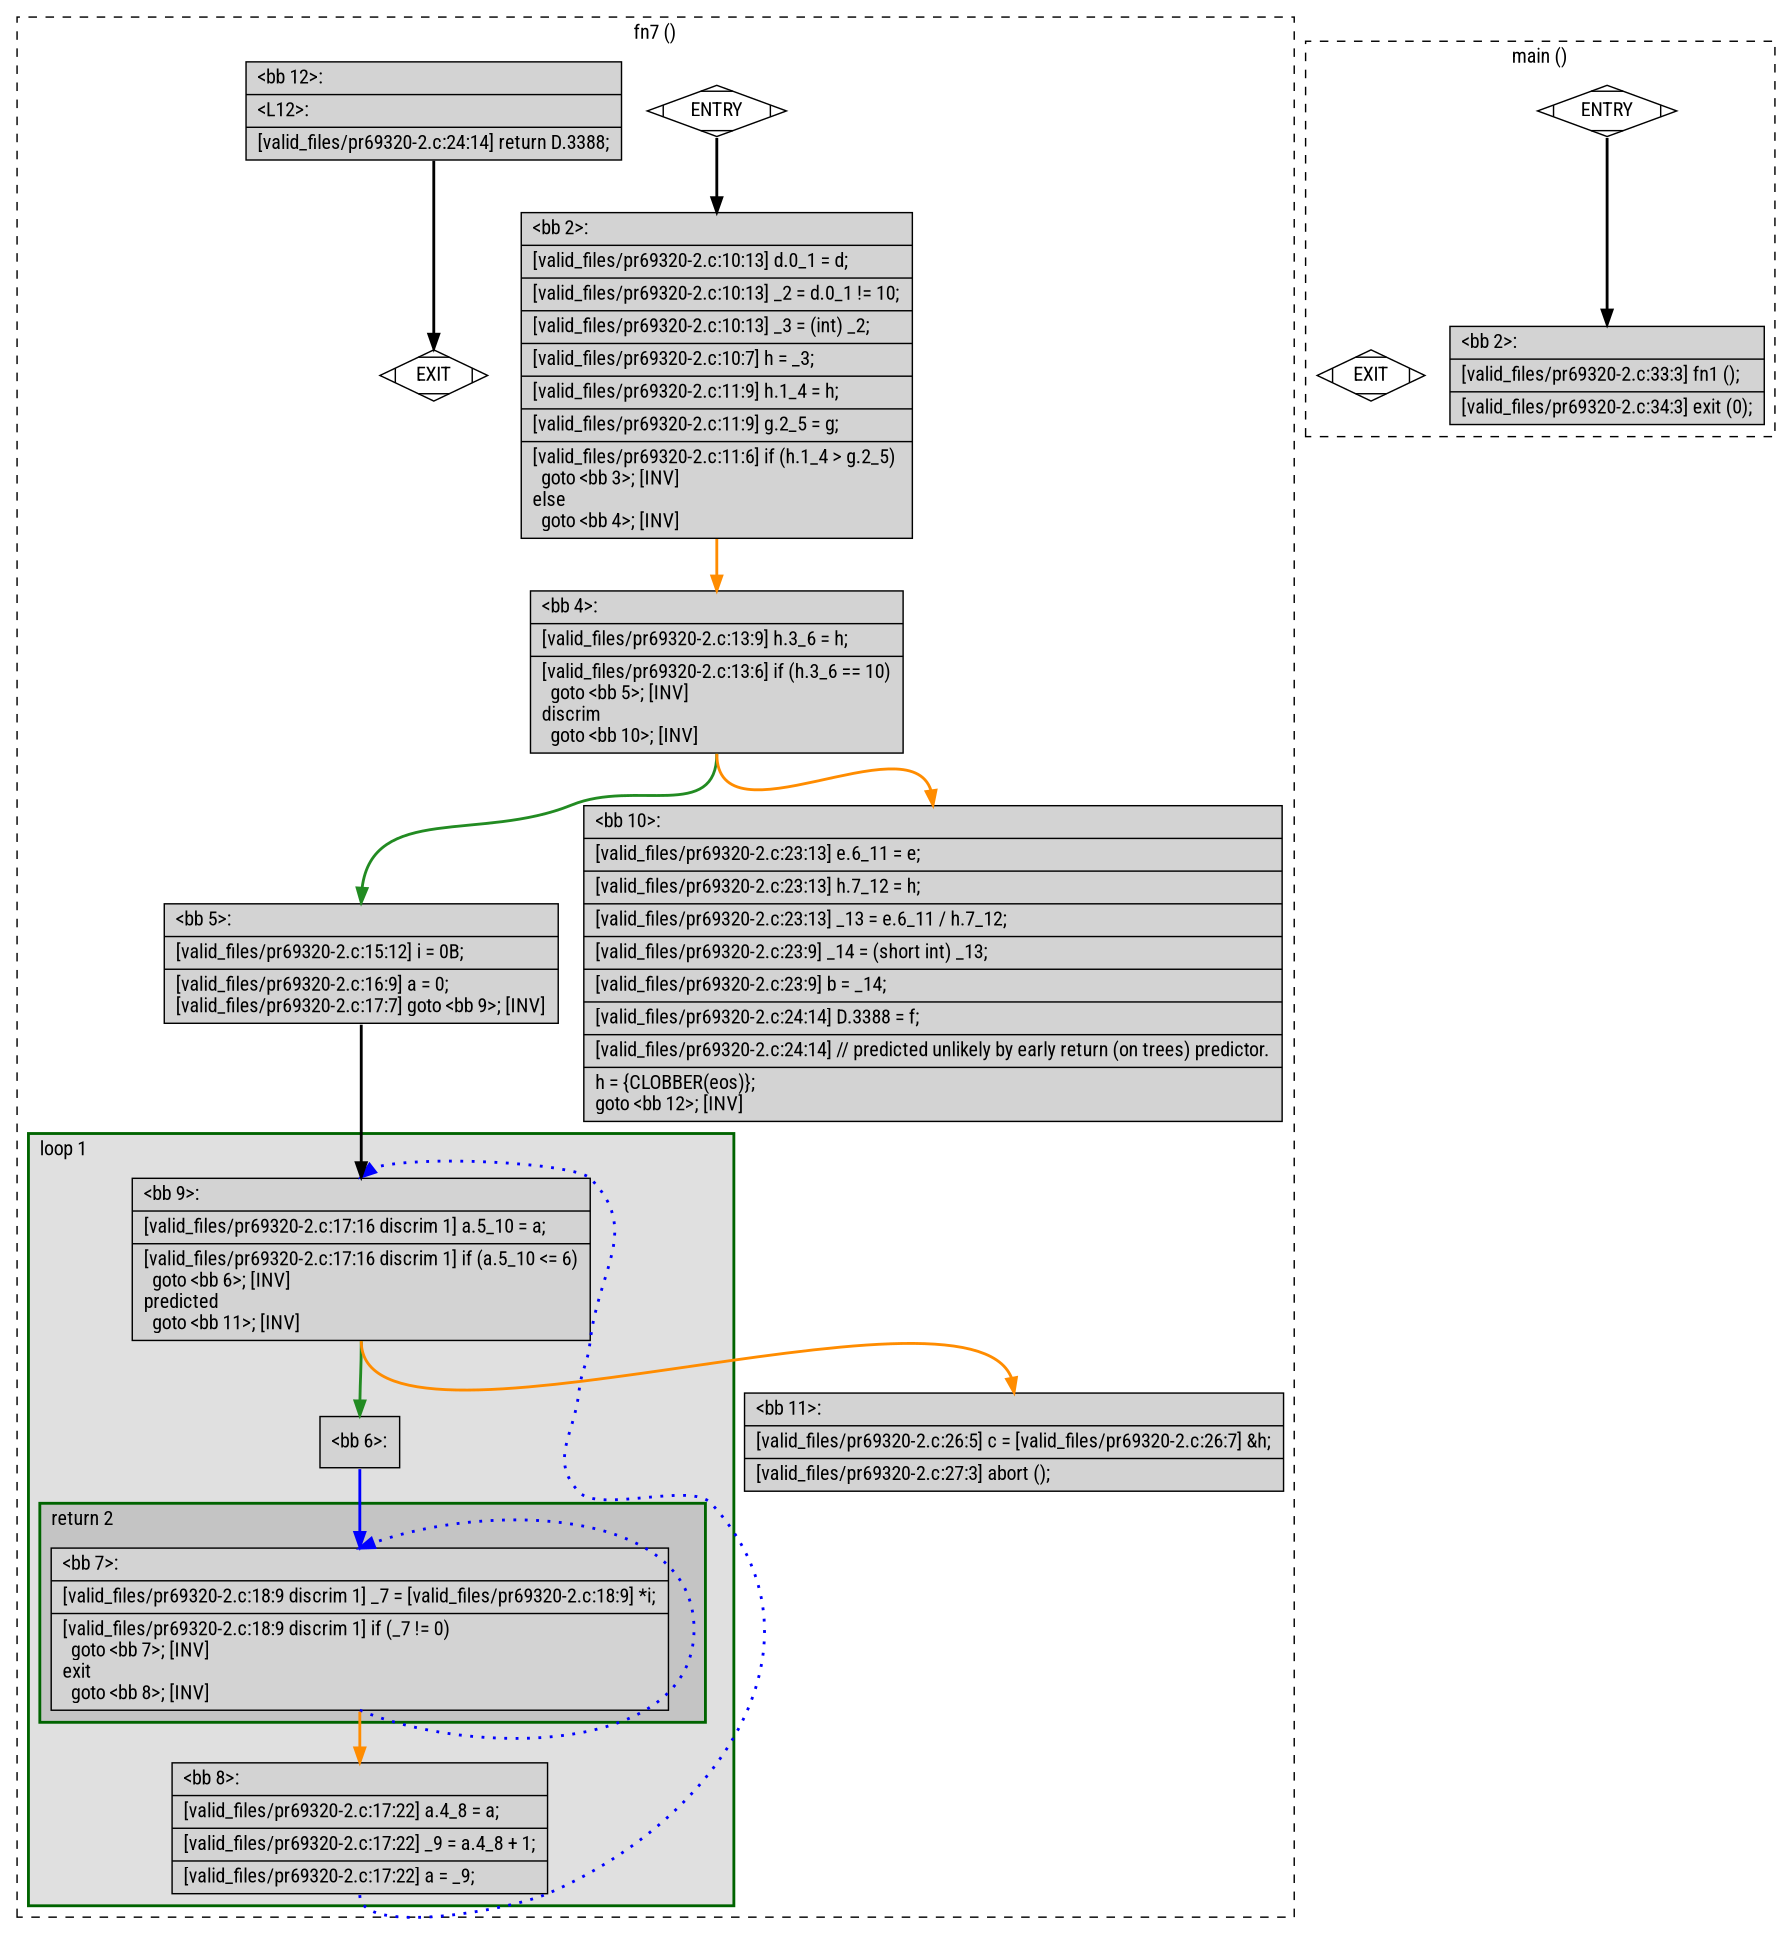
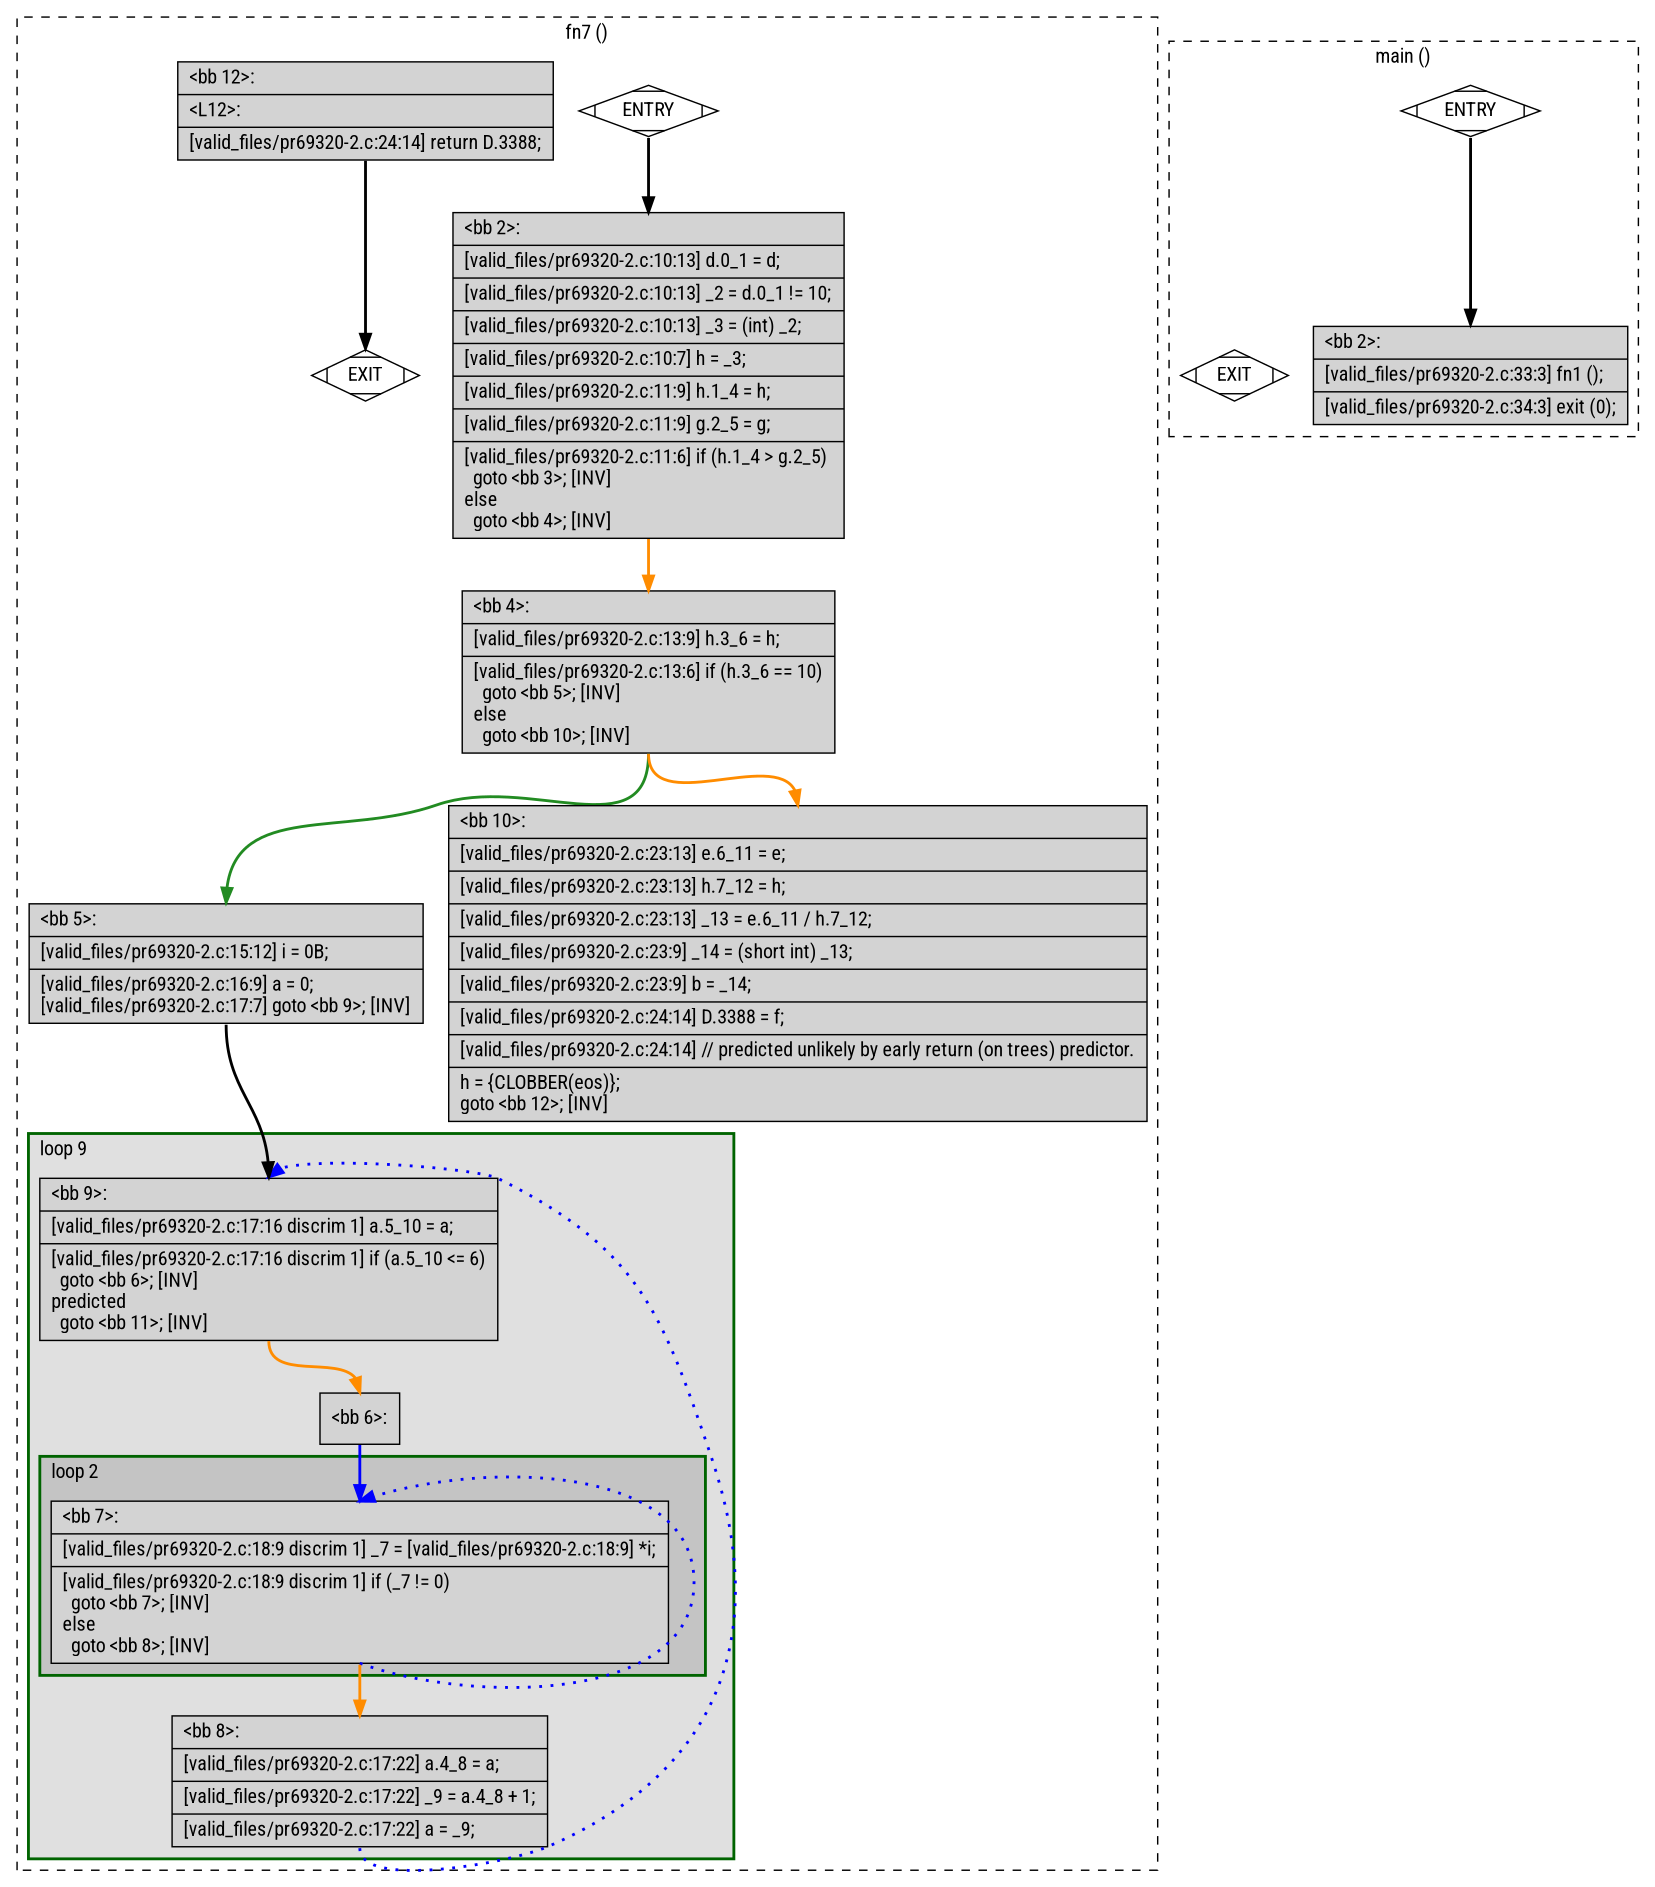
(572, 715) -> (491, 715)
(64, 1150) -> (64, 1150)
(361, 1371) -> (307, 1366)
(1014, 1442) -> none
(82, 1520) -> (75, 1473)
(78, 1672) -> (80, 1625)
